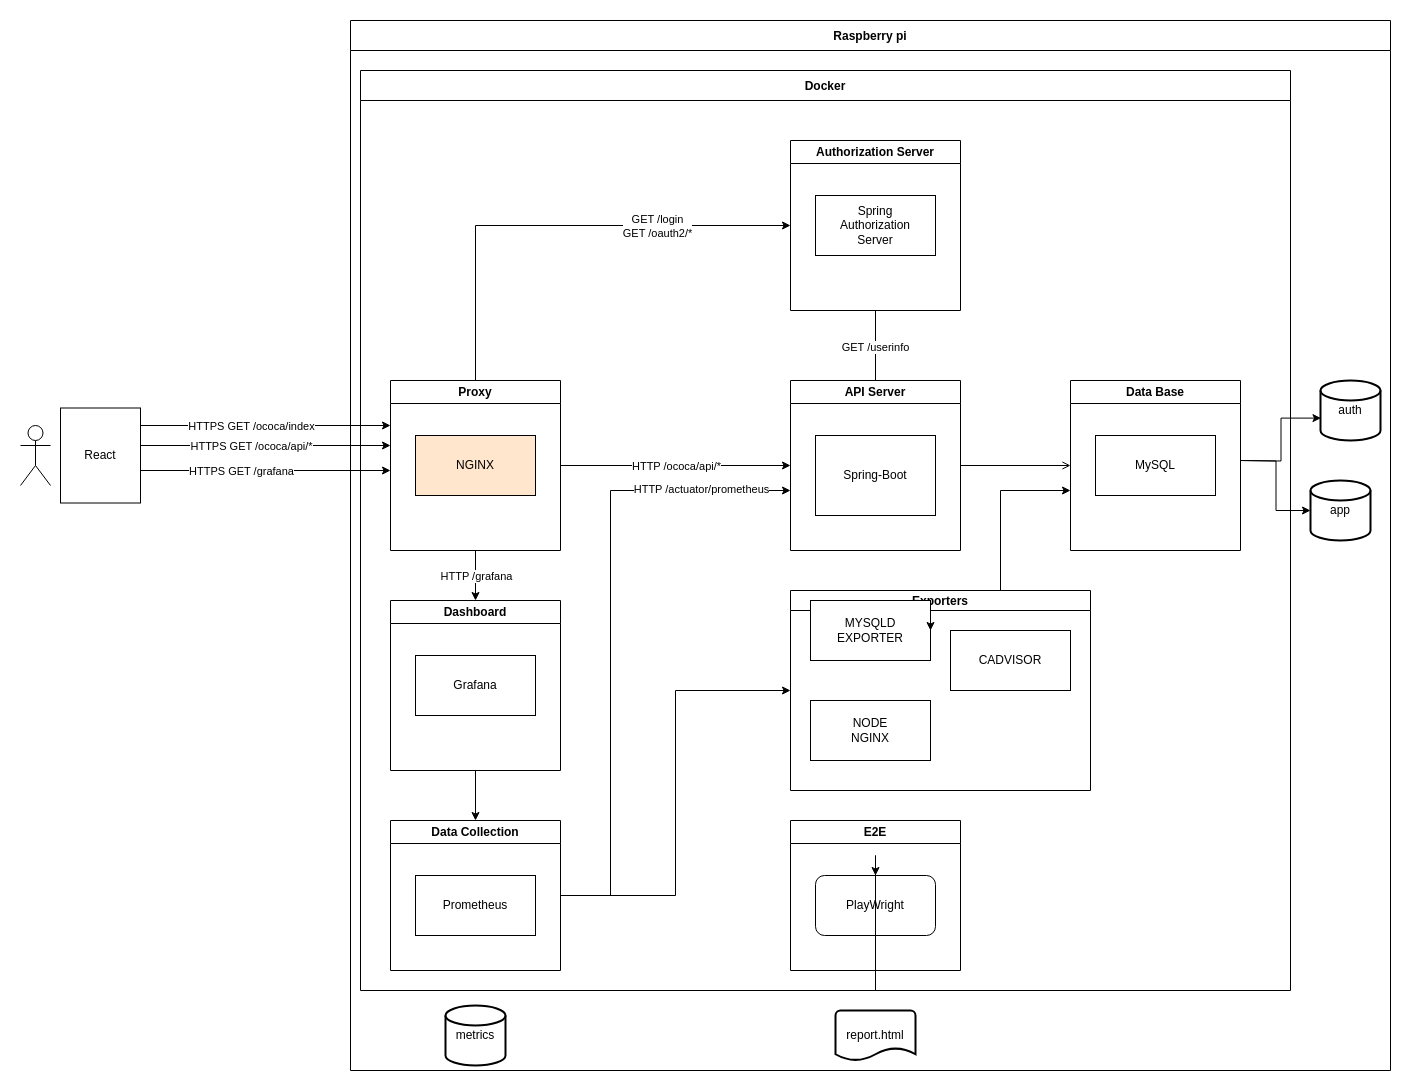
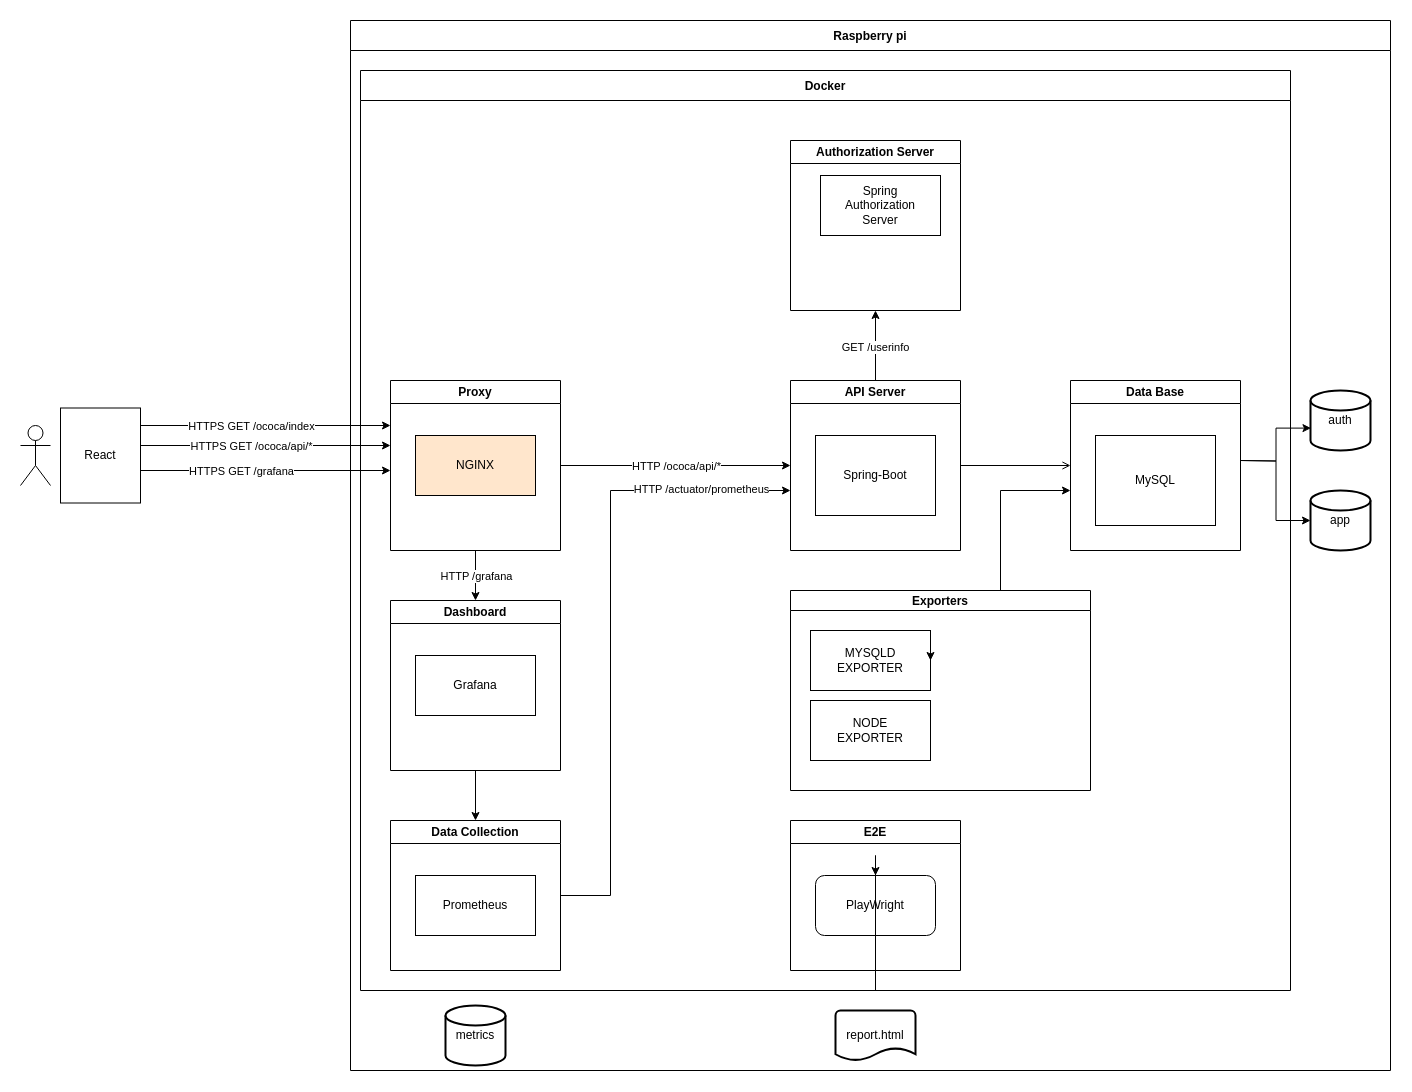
(876, 226) -> (881, 206)
(476, 230) -> none
(876, 317) -> (876, 319)
(1351, 411) -> (1341, 421)
(1156, 466) -> (1156, 481)
(1341, 511) -> (1341, 521)
(871, 631) -> (871, 661)
(1011, 661) -> none
(871, 731) -> (871, 731)
(676, 772) -> none
